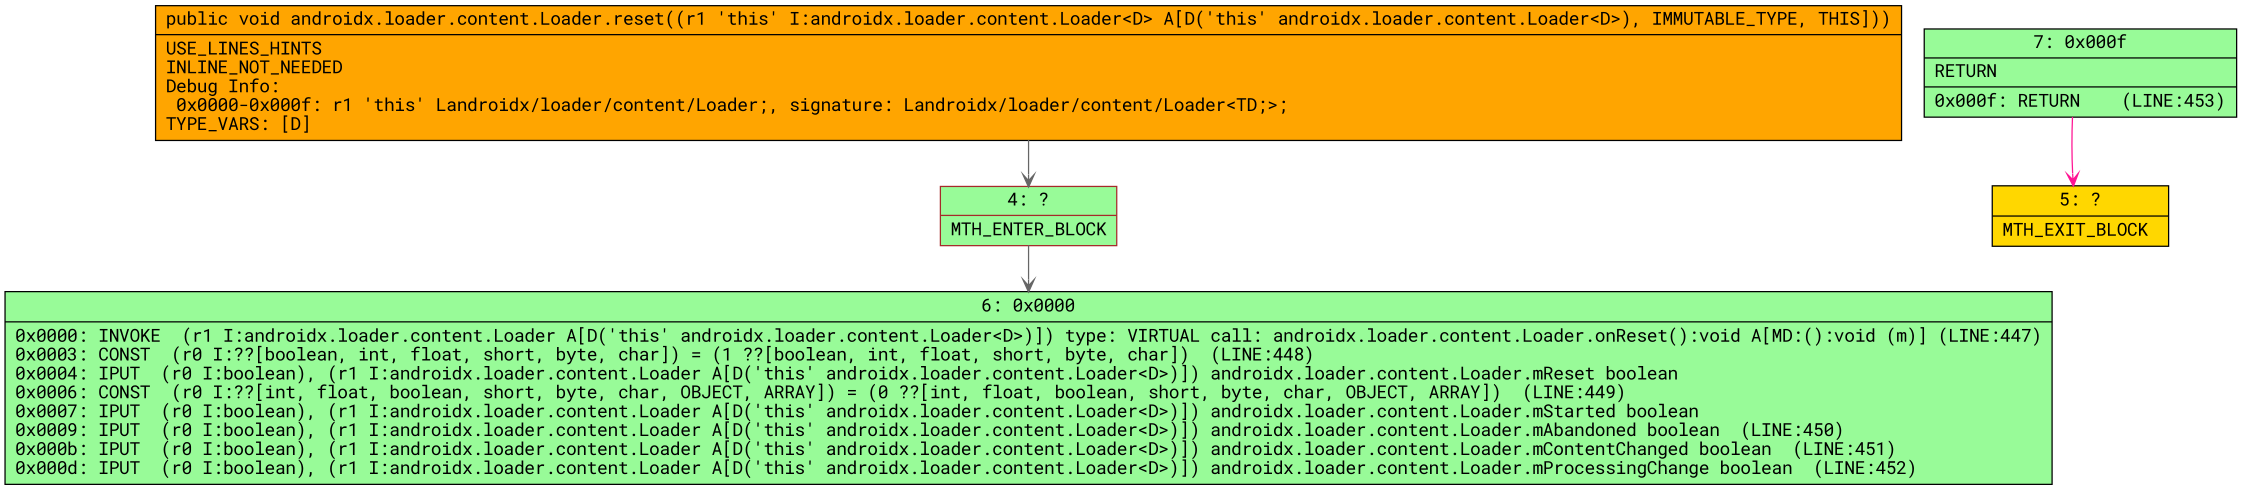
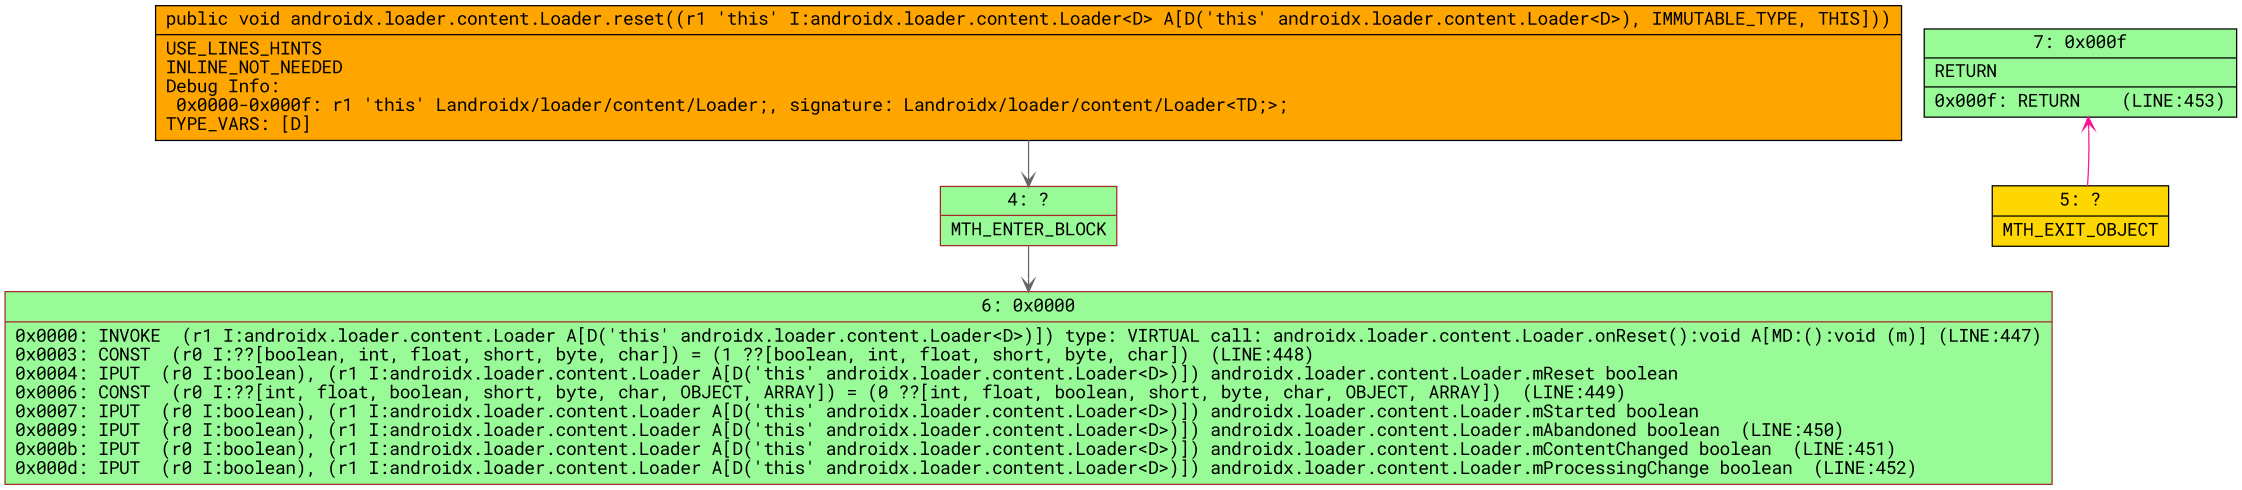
(2072, 145) -> (2089, 158)
(2075, 231) -> (2080, 231)
(1029, 388) -> (1029, 388)
